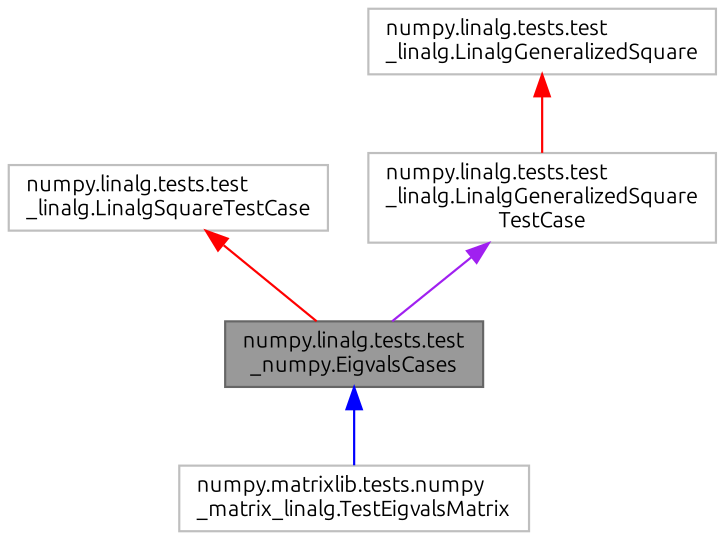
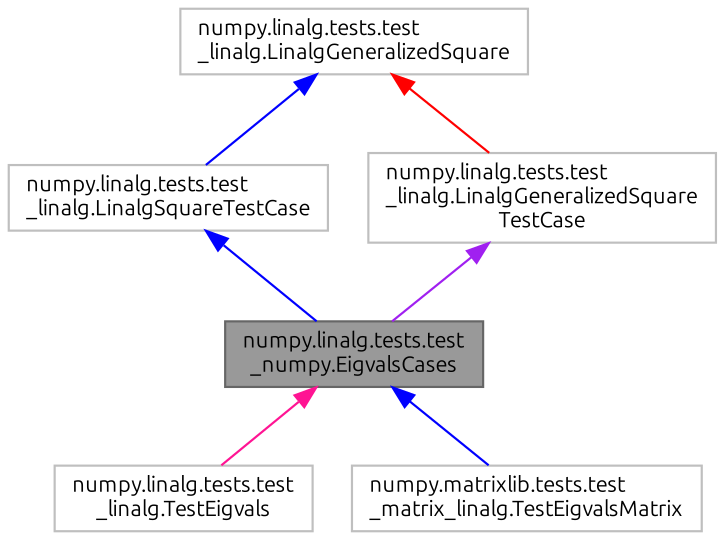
none -> (252, 127)
(270, 283) -> (270, 283)
none -> (184, 498)
(354, 498) -> (527, 498)
